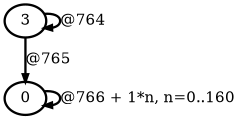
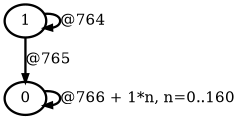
(25, 21) -> (25, 21)
